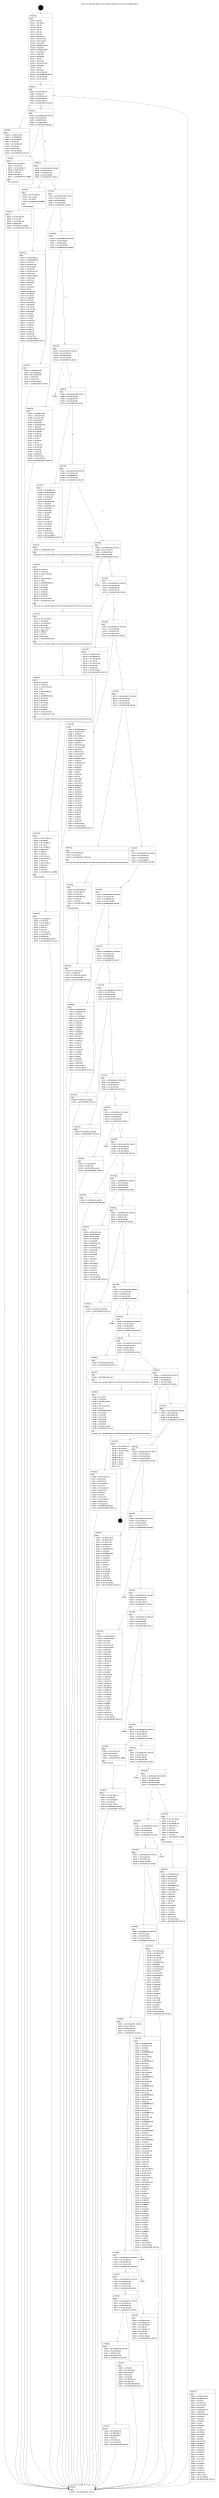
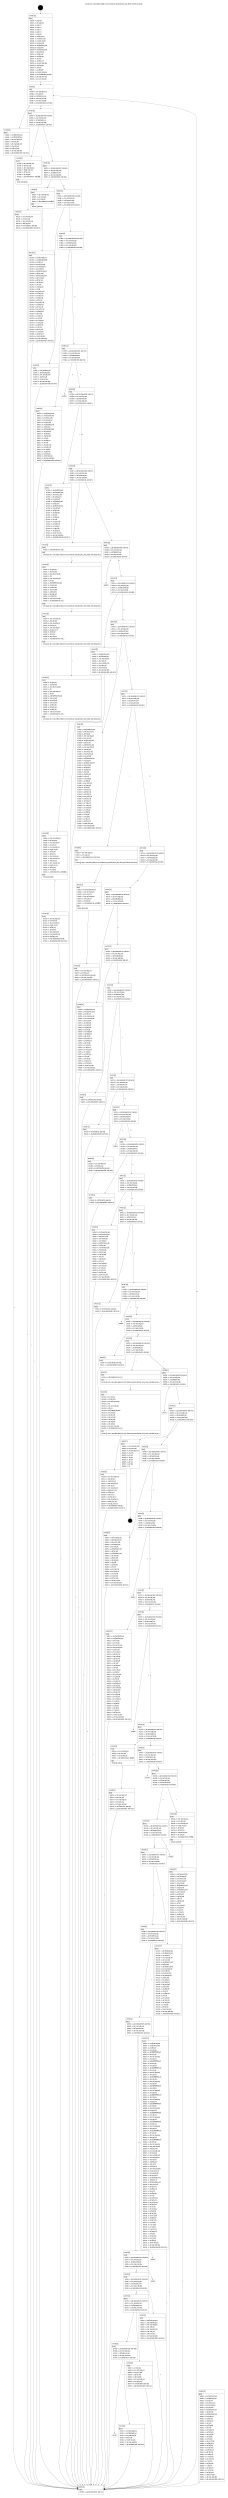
none -> (114, 2436)
